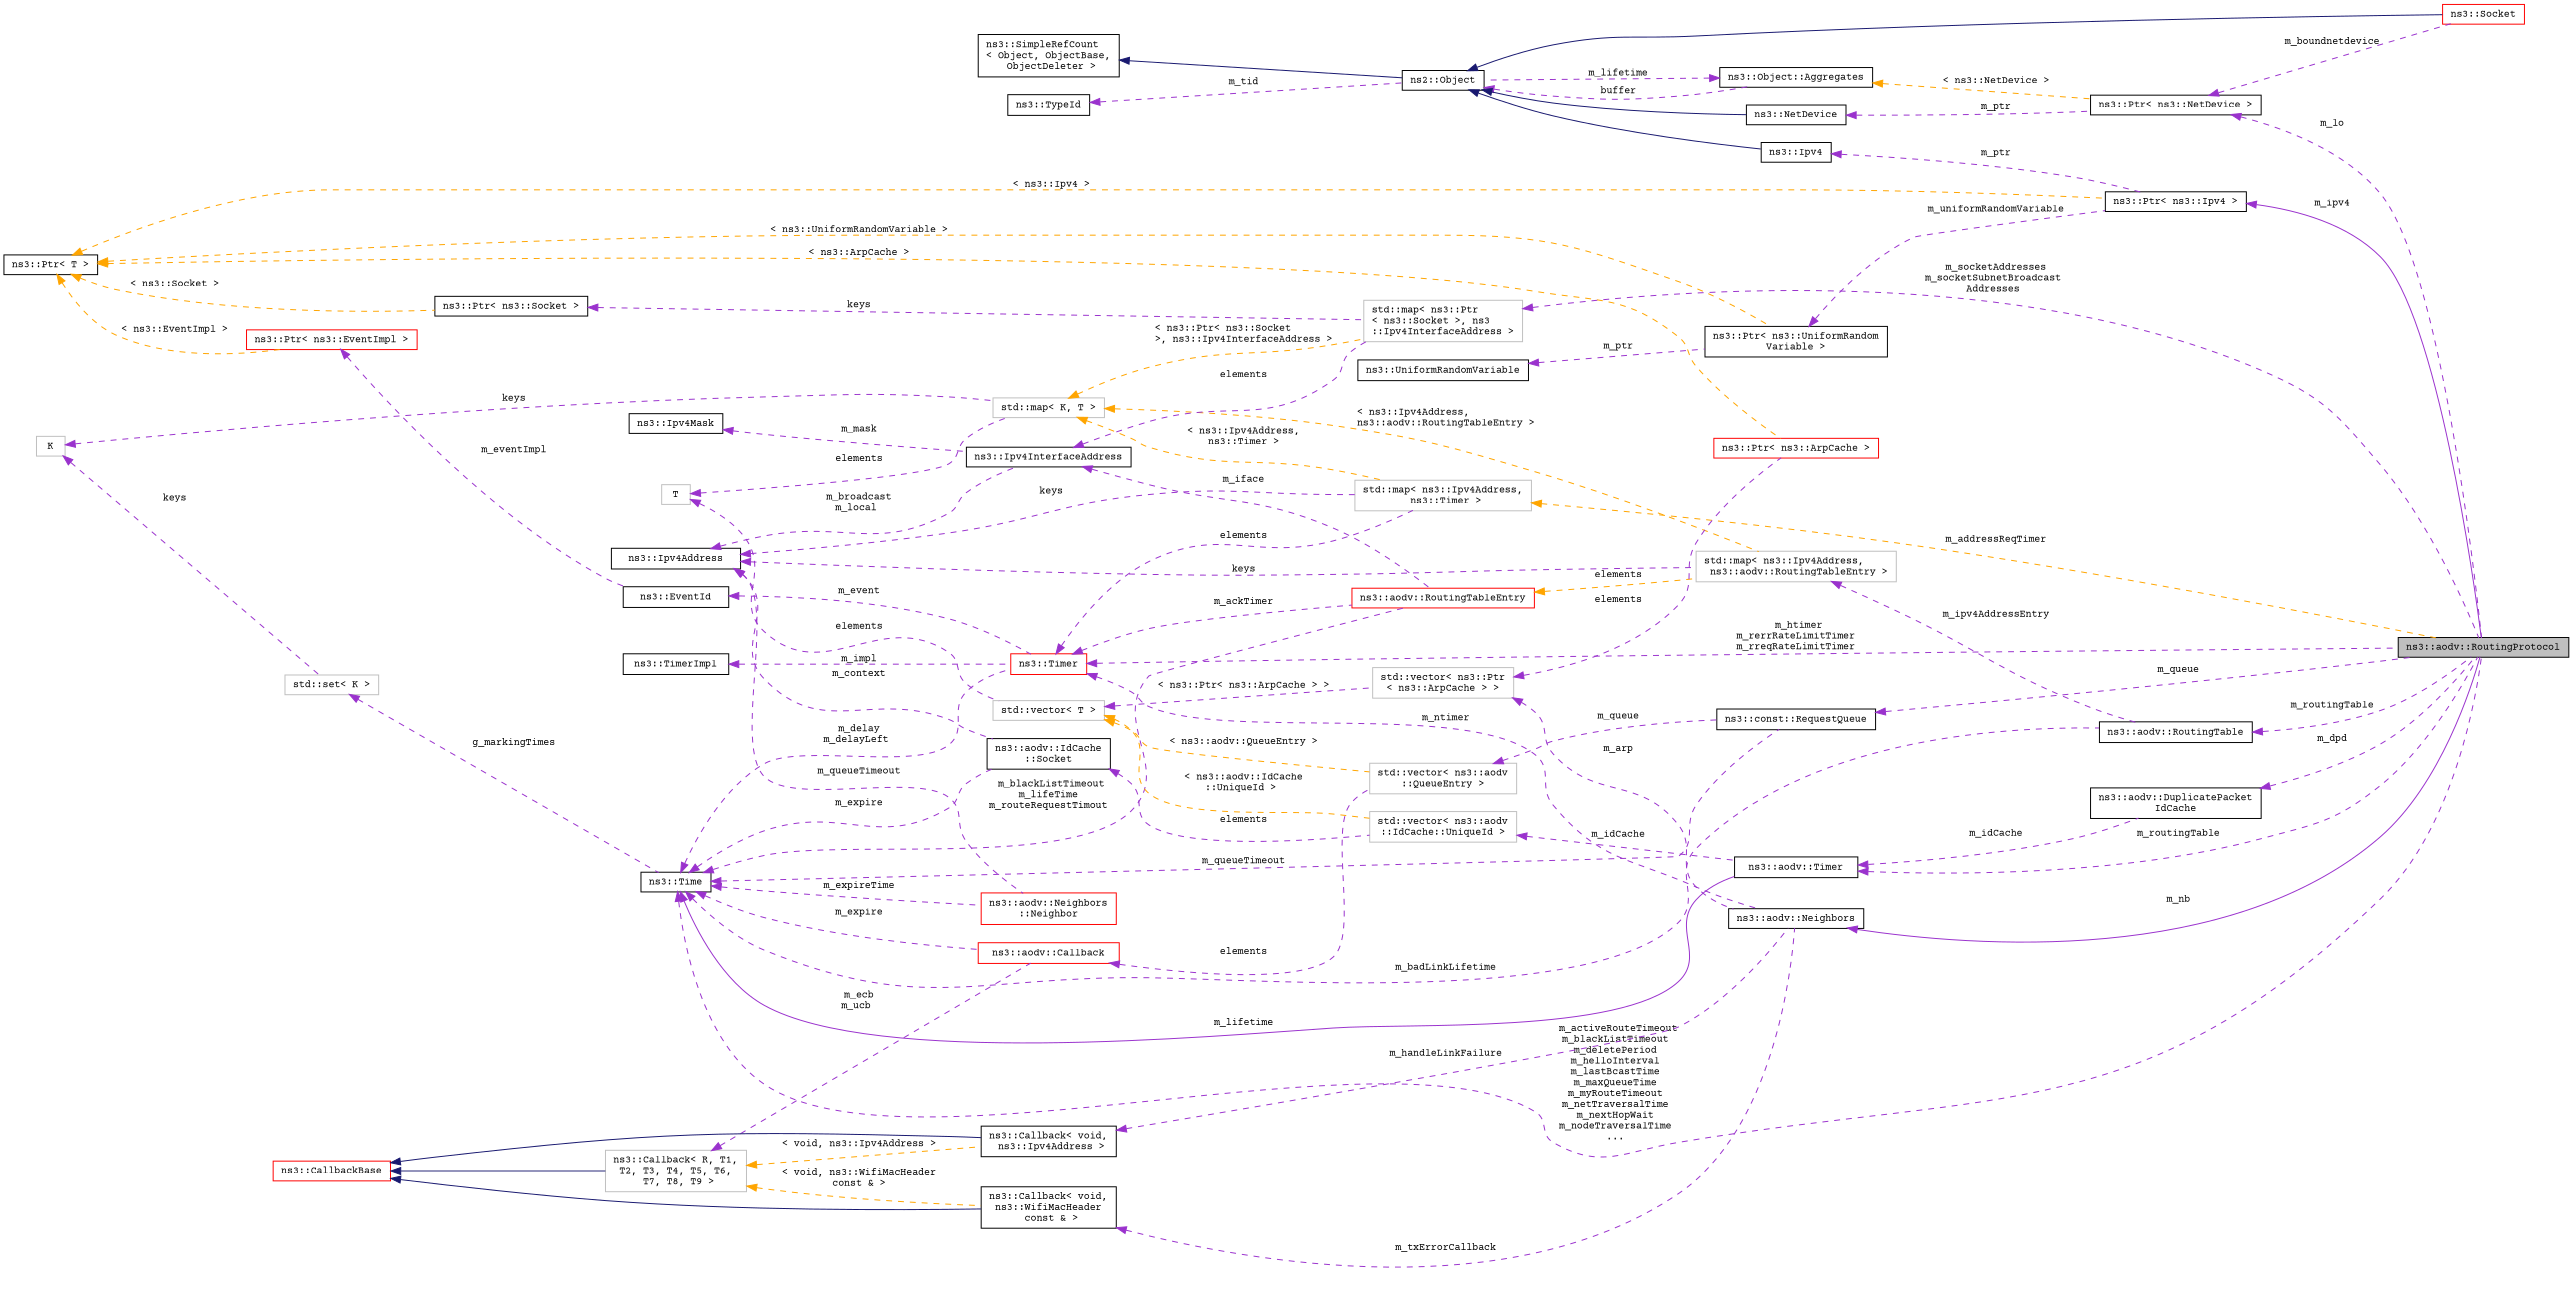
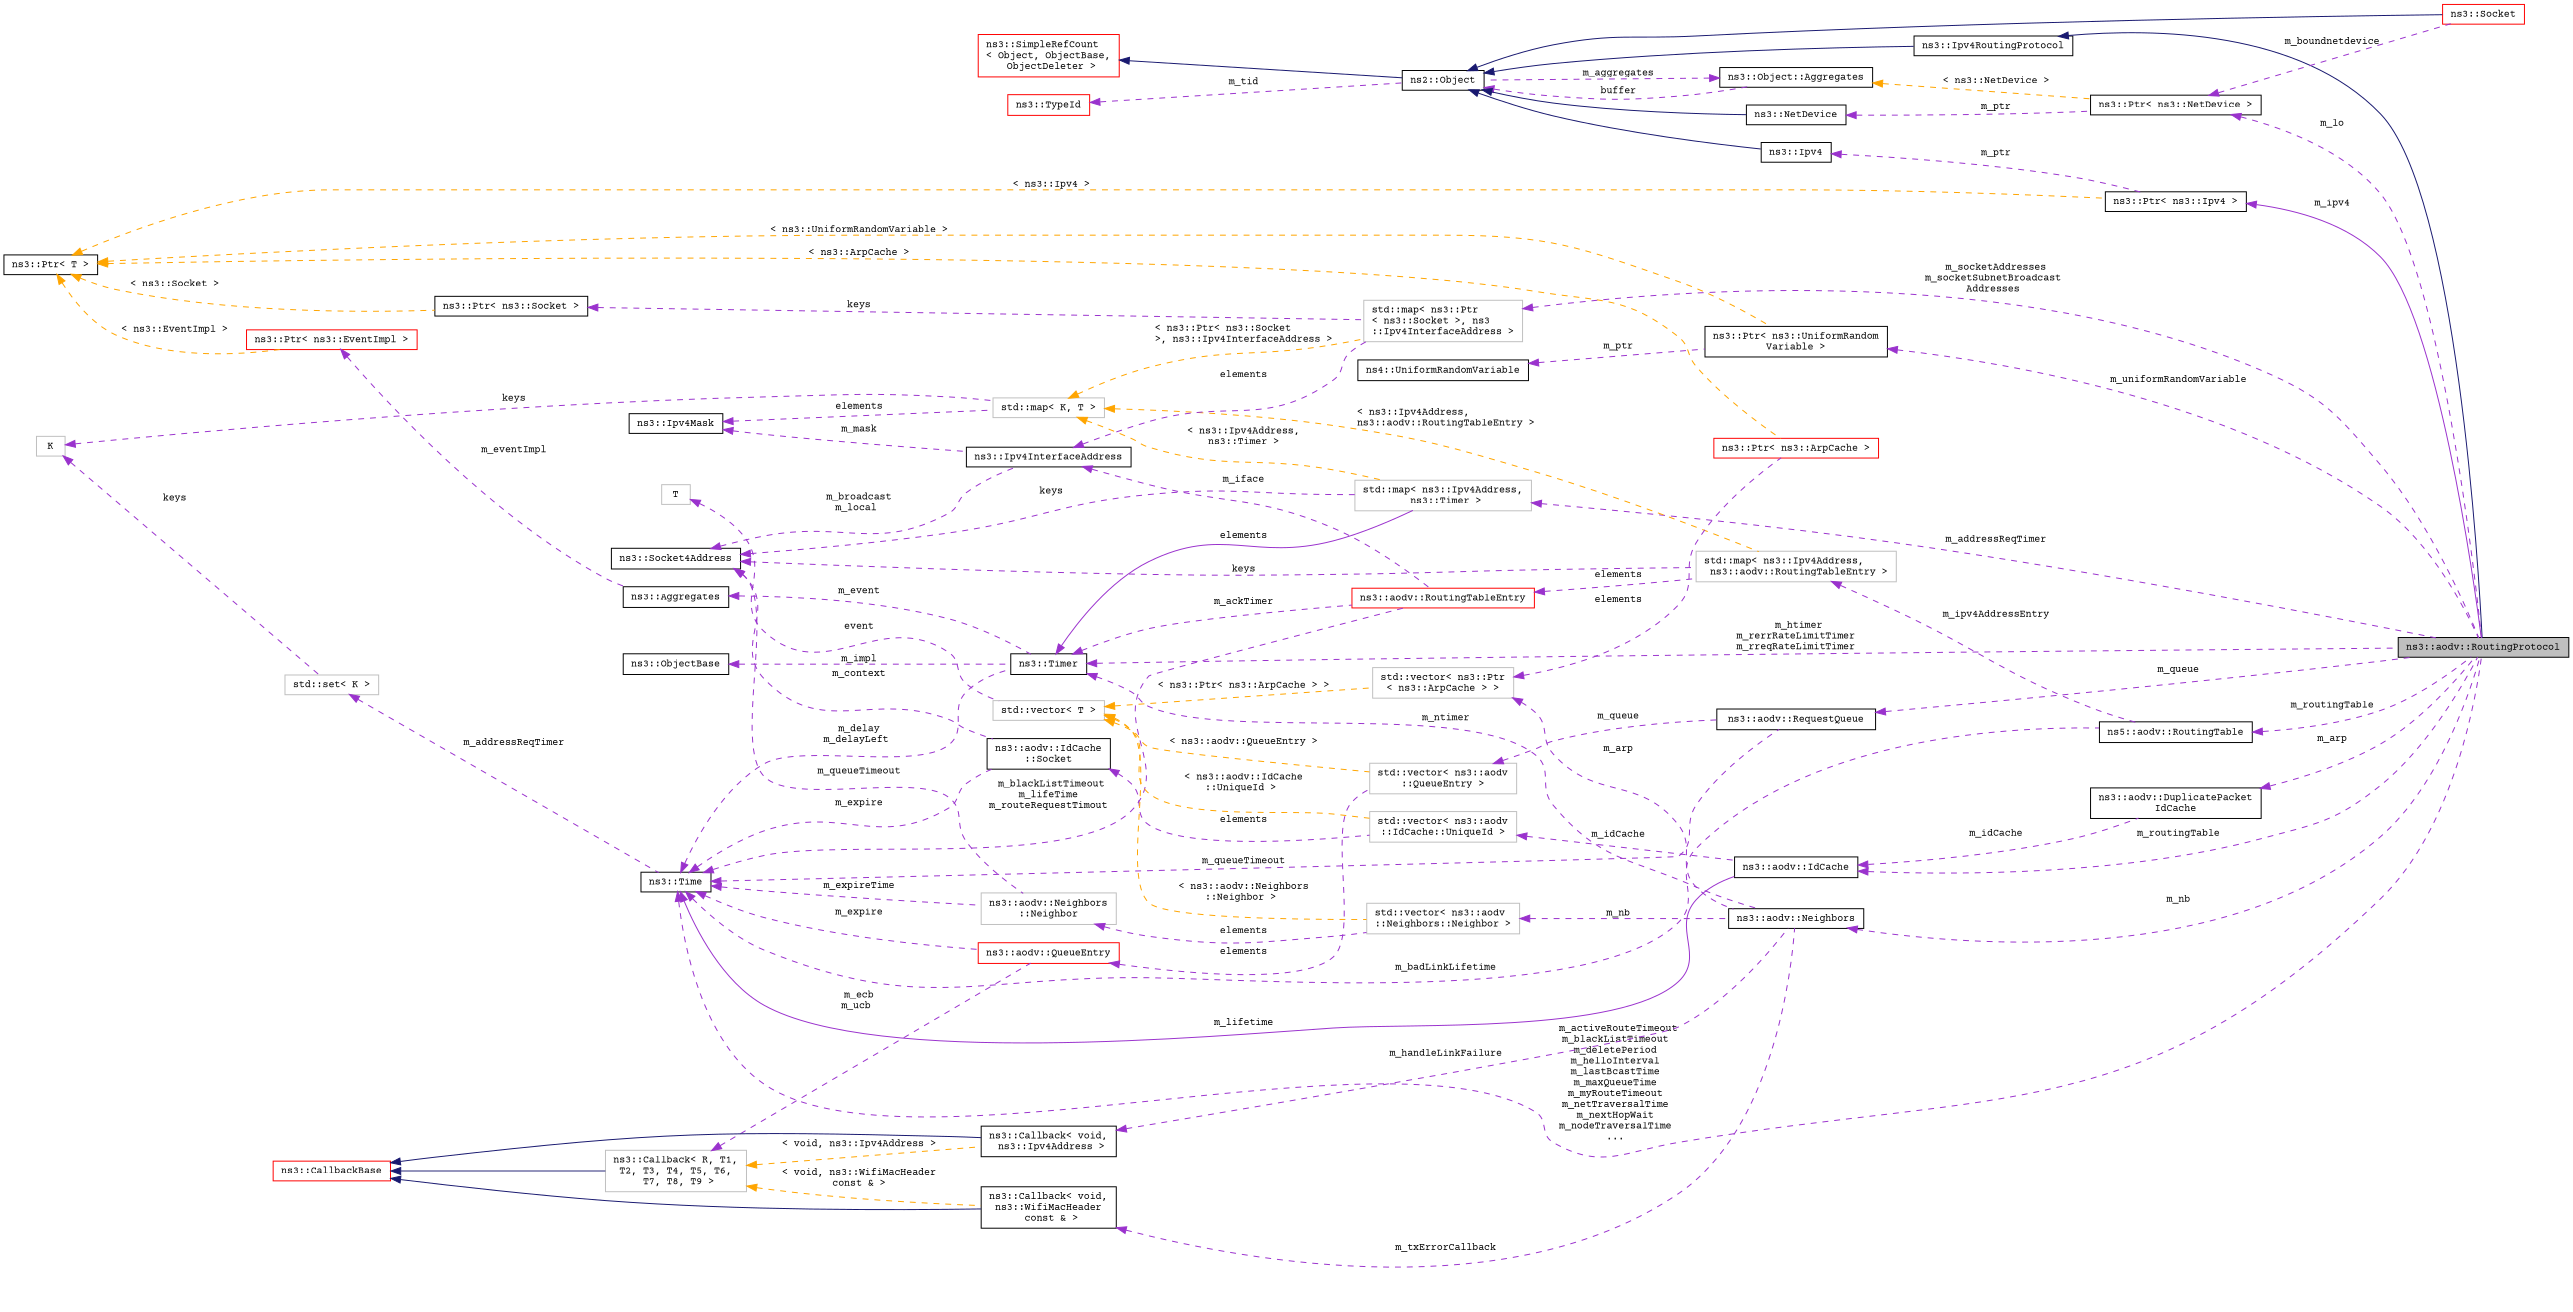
none -> (1993, 46)
(1049, 56) -> (1049, 56)
(1616, 73) -> (1616, 73)
(1049, 105) -> (1049, 105)
(1946, 232) -> (2226, 427)
(1443, 370) -> (1443, 370)
(865, 479) -> (863, 416)
(1221, 545) -> (1221, 545)
(1991, 557) -> (1991, 557)
(676, 559) -> (676, 559)
(1620, 586) -> (1620, 586)
(676, 597) -> (676, 597)
(856, 626) -> (856, 626)
(676, 664) -> (676, 664)
(1049, 664) -> (1049, 664)
(1244, 697) -> (1244, 697)
(1796, 719) -> (1796, 719)
(2176, 732) -> (2176, 732)
(2330, 739) -> (2330, 739)
(511, 743) -> (511, 743)
(1796, 867) -> (1796, 867)
(1049, 909) -> (1049, 909)
(2231, 914) -> (2231, 914)
none -> (1443, 919)
(1049, 953) -> (1049, 953)
